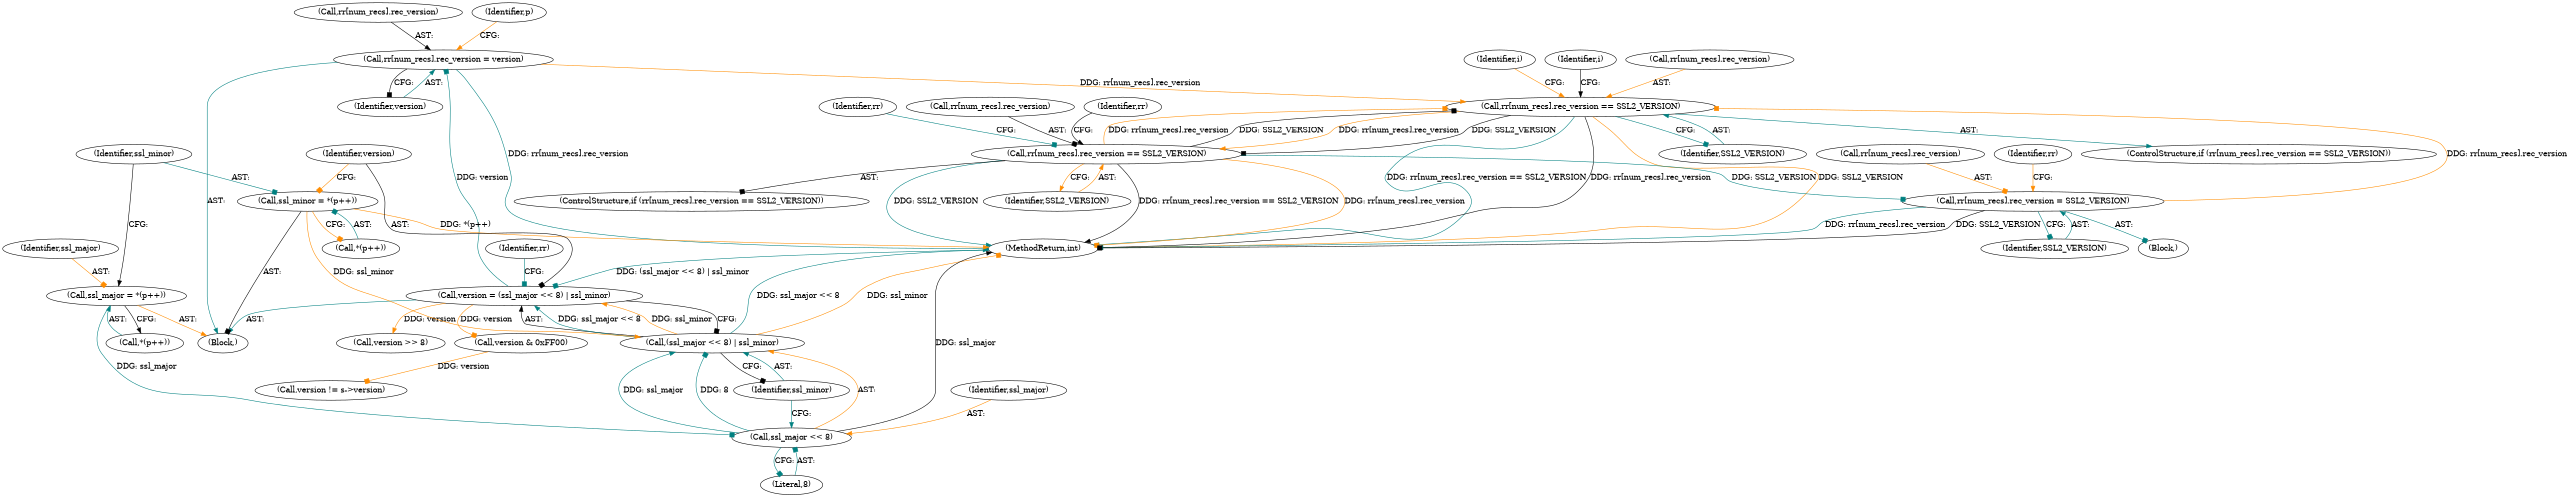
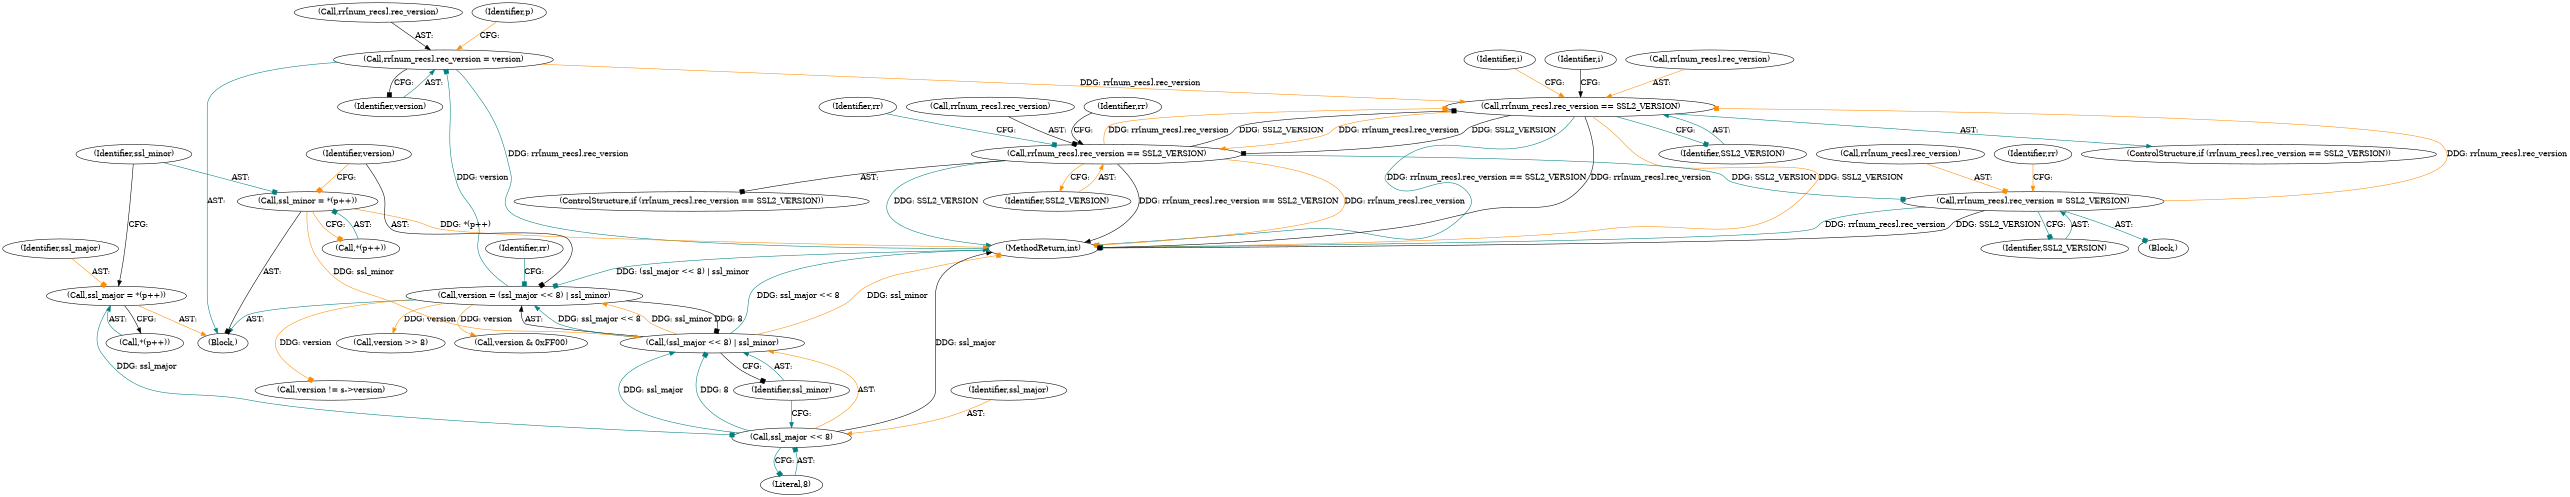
(458, 320) -> (458, 320)
(728, 320) -> (728, 320)
(429, 366) -> (315, 315)
